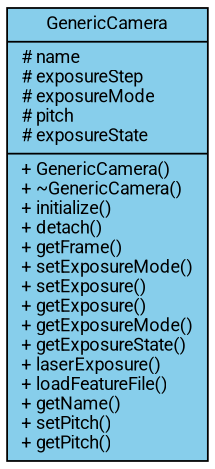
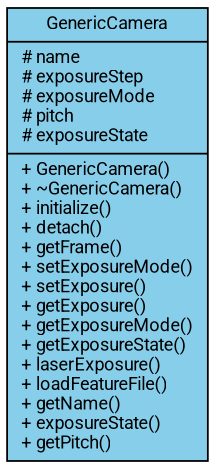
(68, 424) -> (91, 424)
